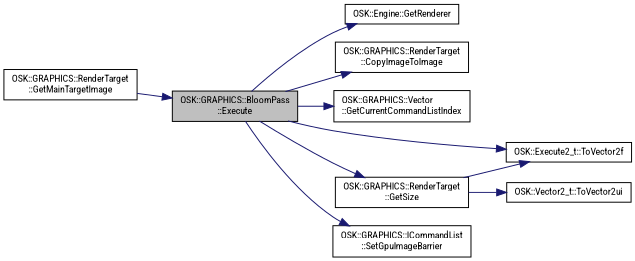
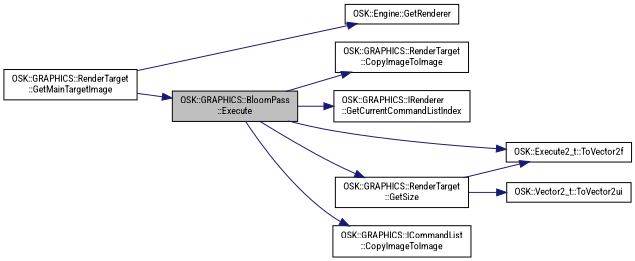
(297, 55) -> (243, 48)
(402, 106) -> (402, 106)
(402, 241) -> (402, 241)
